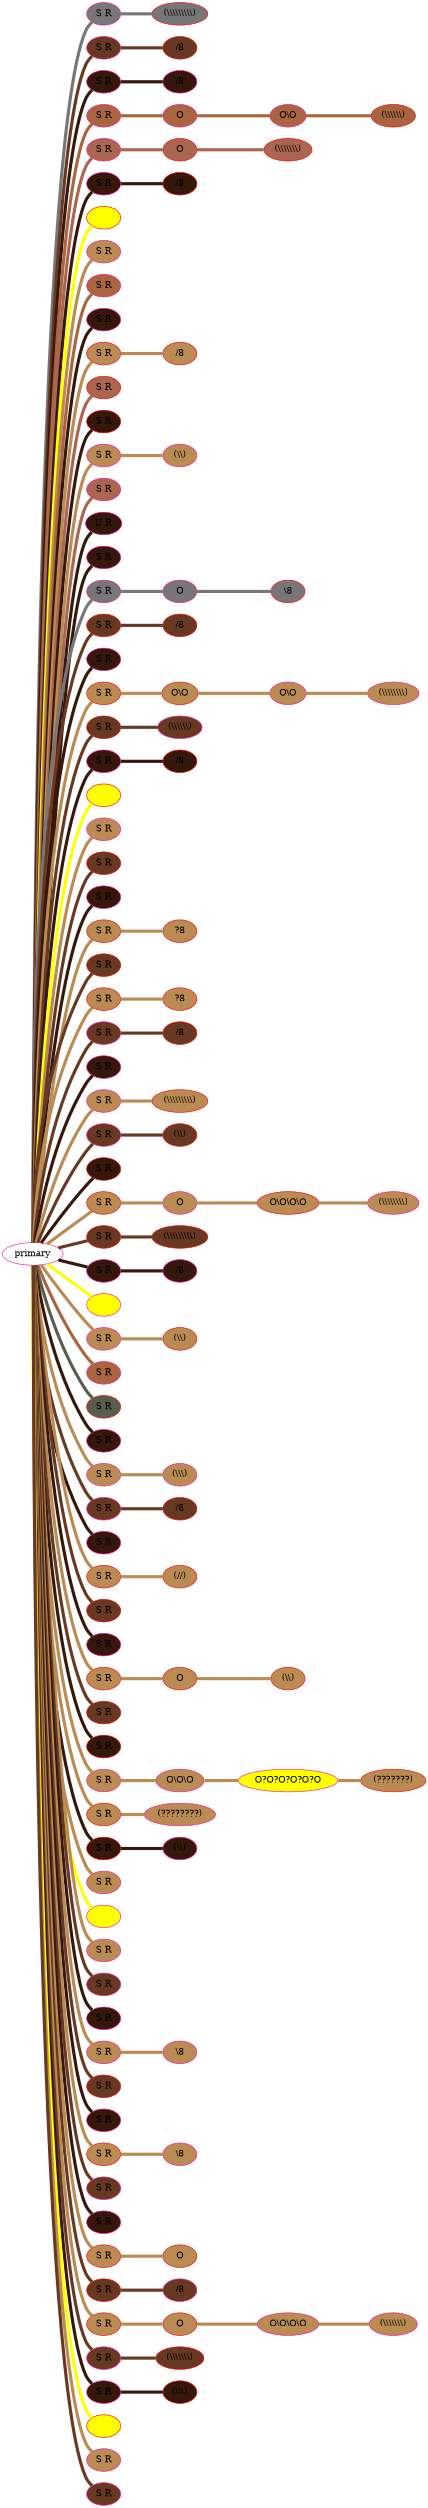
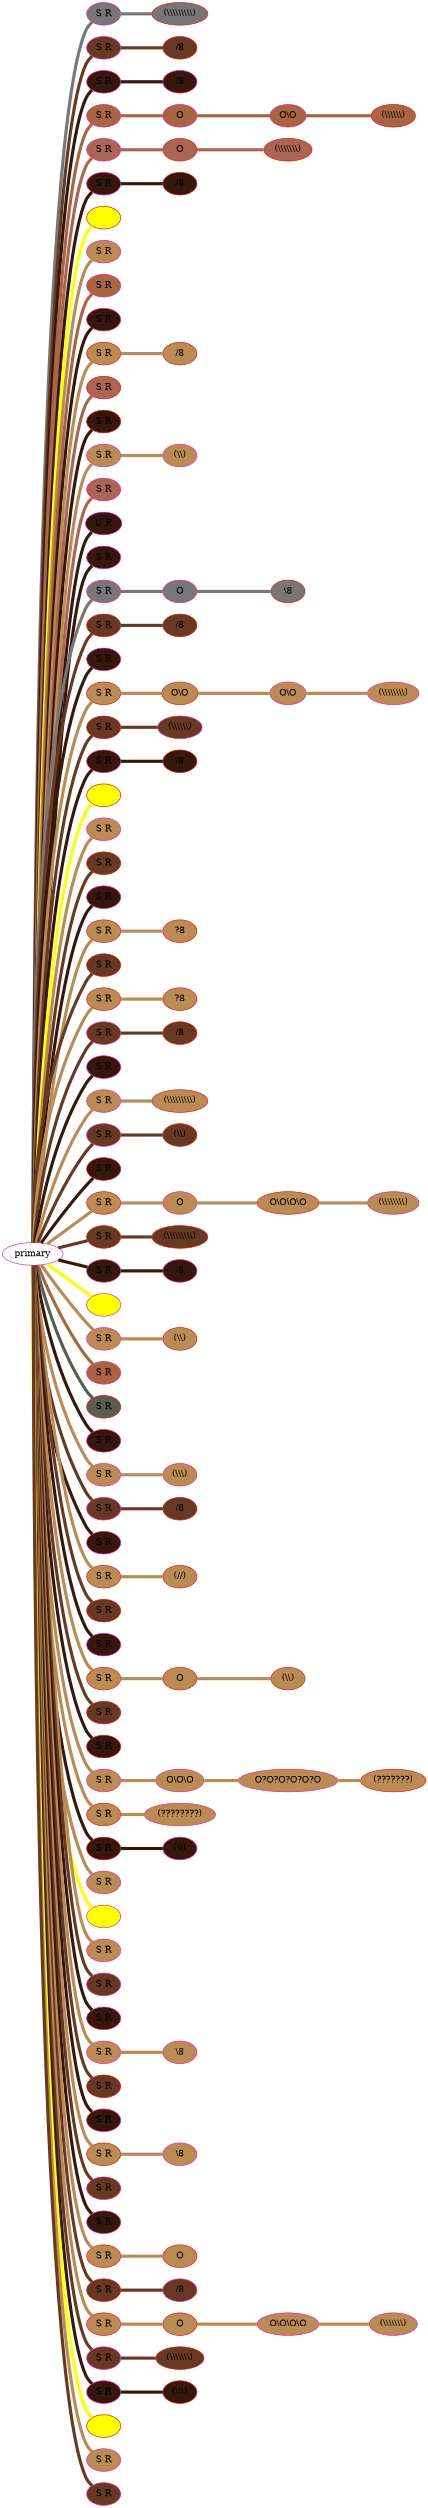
(288, 1781) -> (288, 1781)
